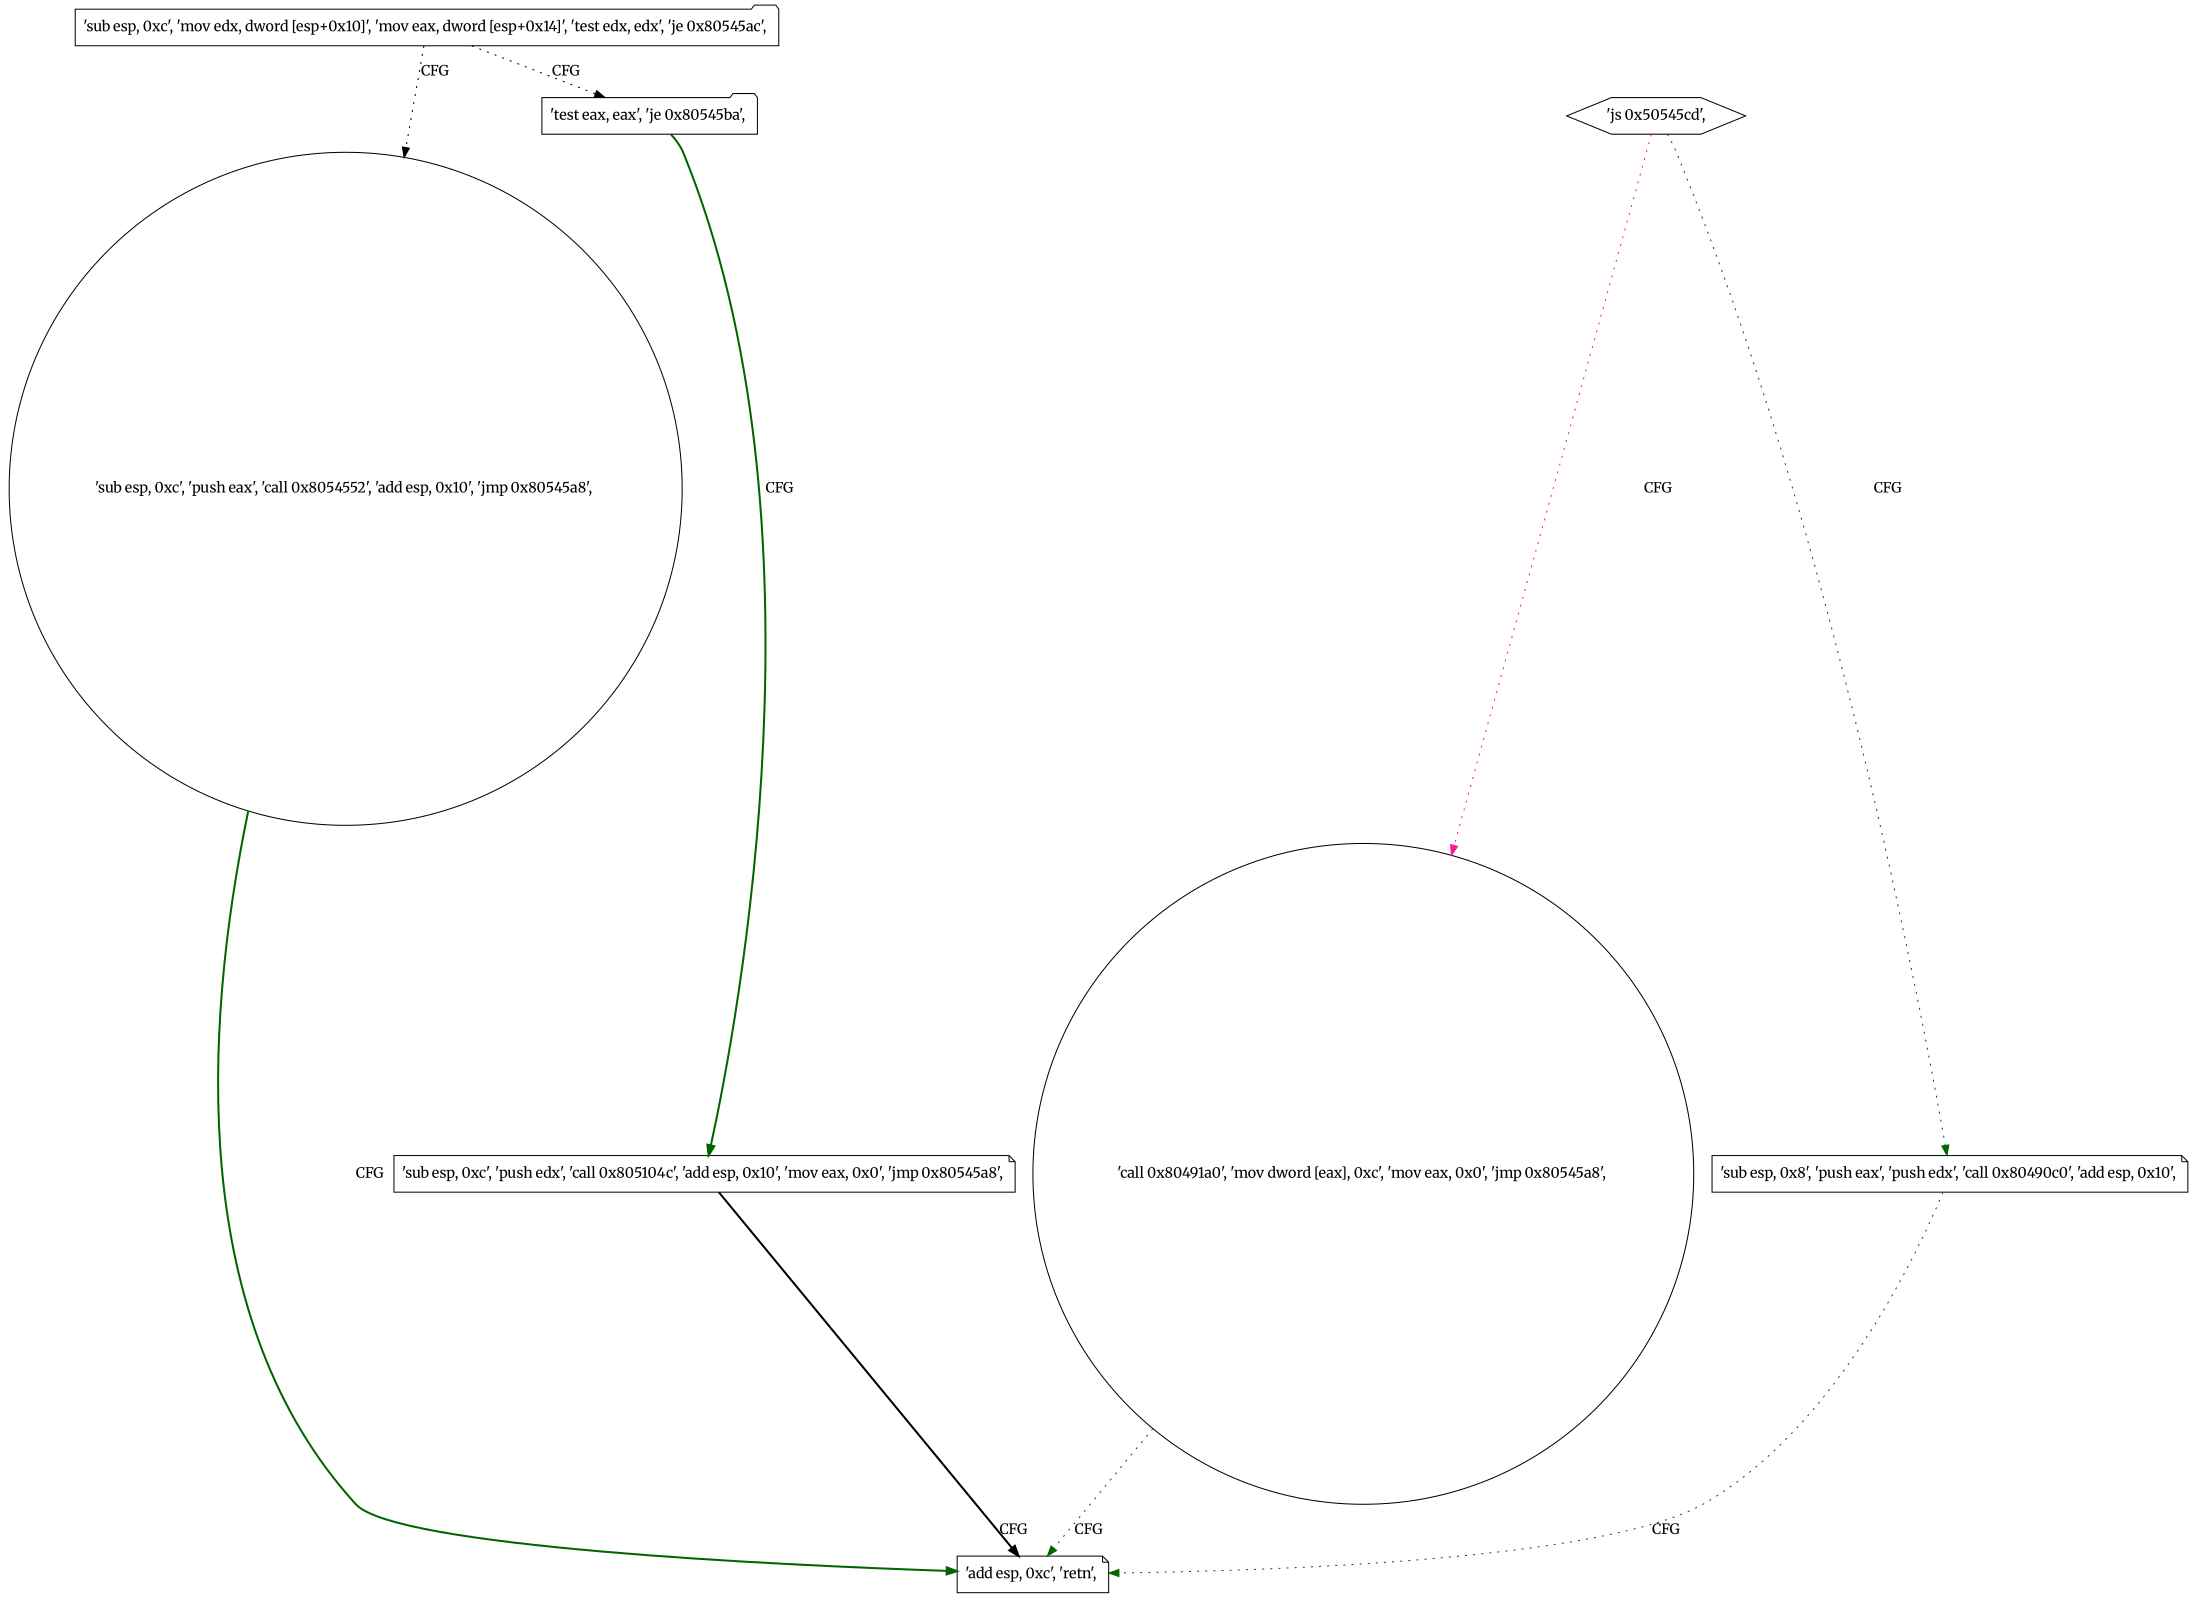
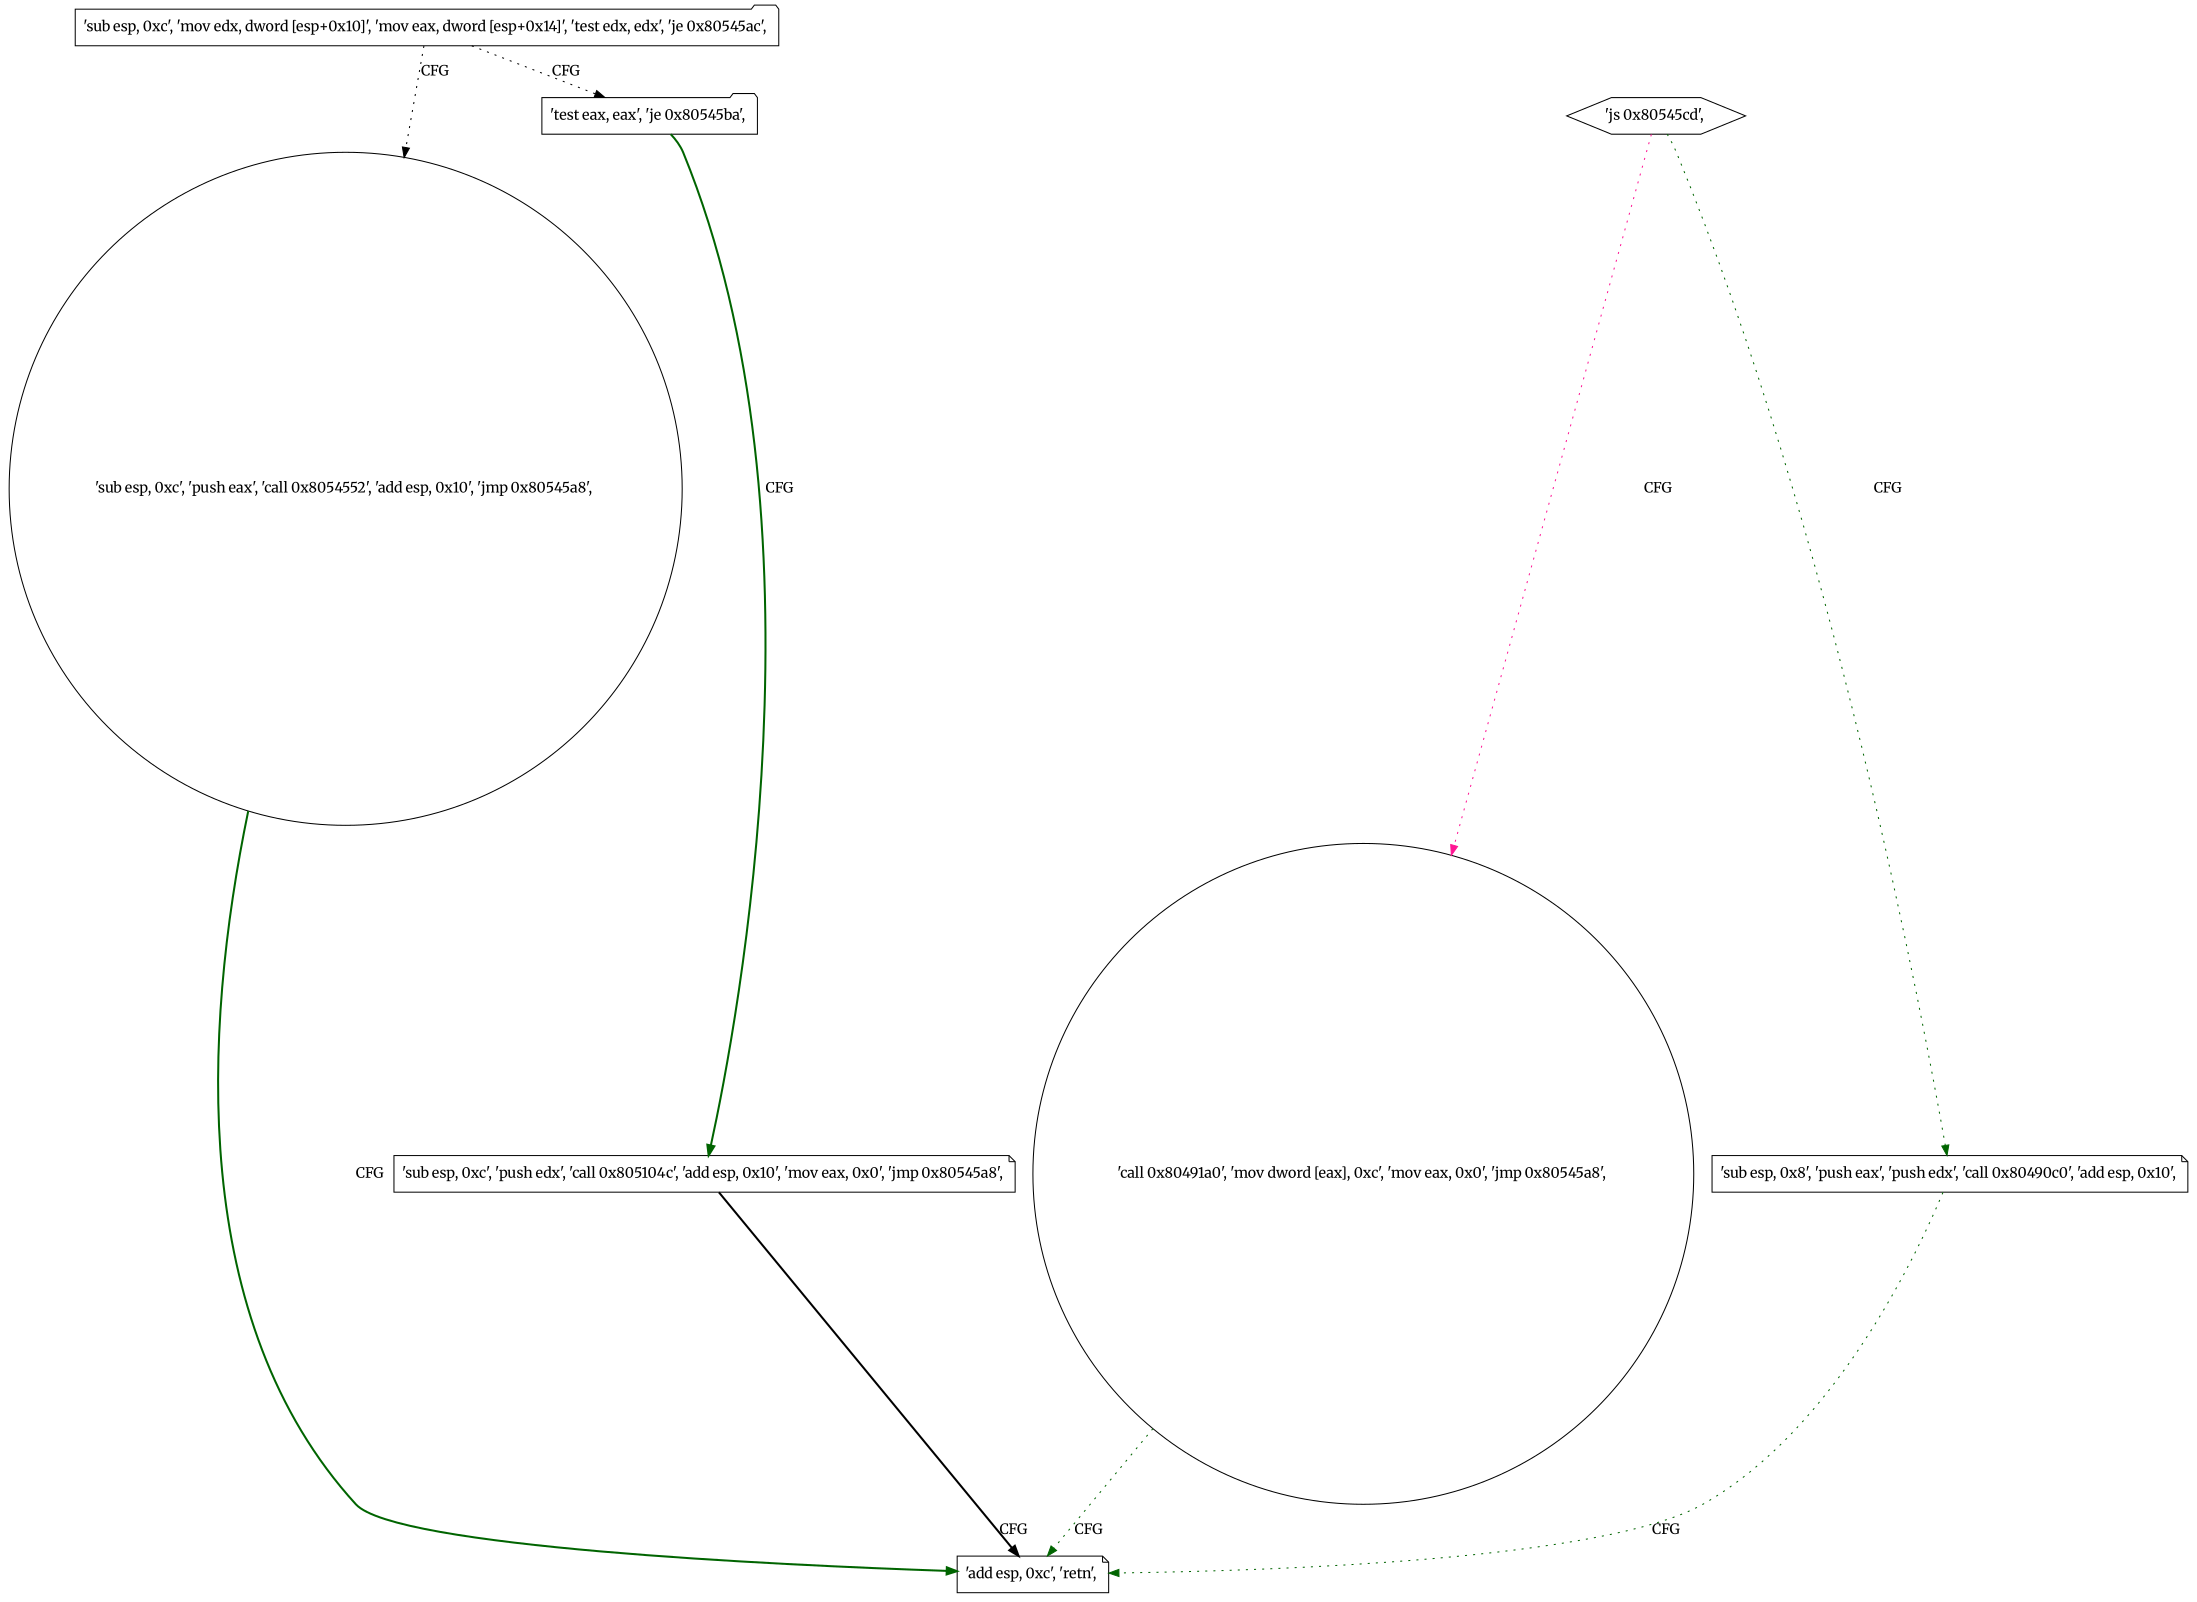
(1656, 116) -> (1656, 116)
